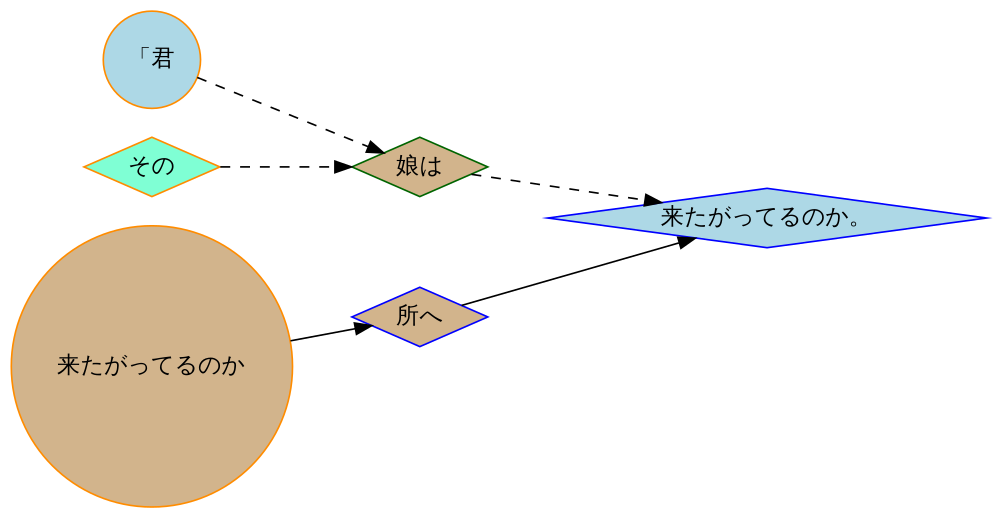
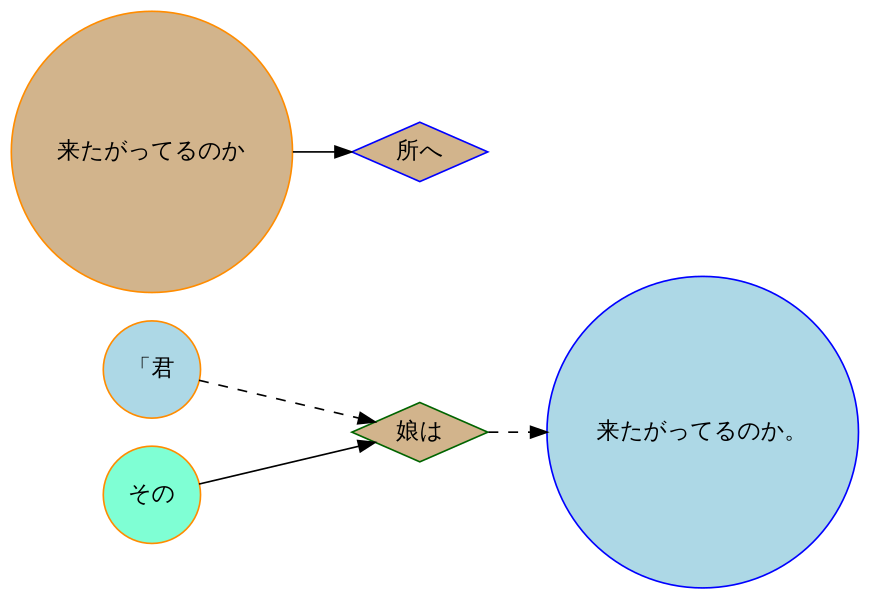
(152, 167) -> (152, 495)
(278, 167) -> (279, 465)
(767, 218) -> (703, 432)
(570, 274) -> none
